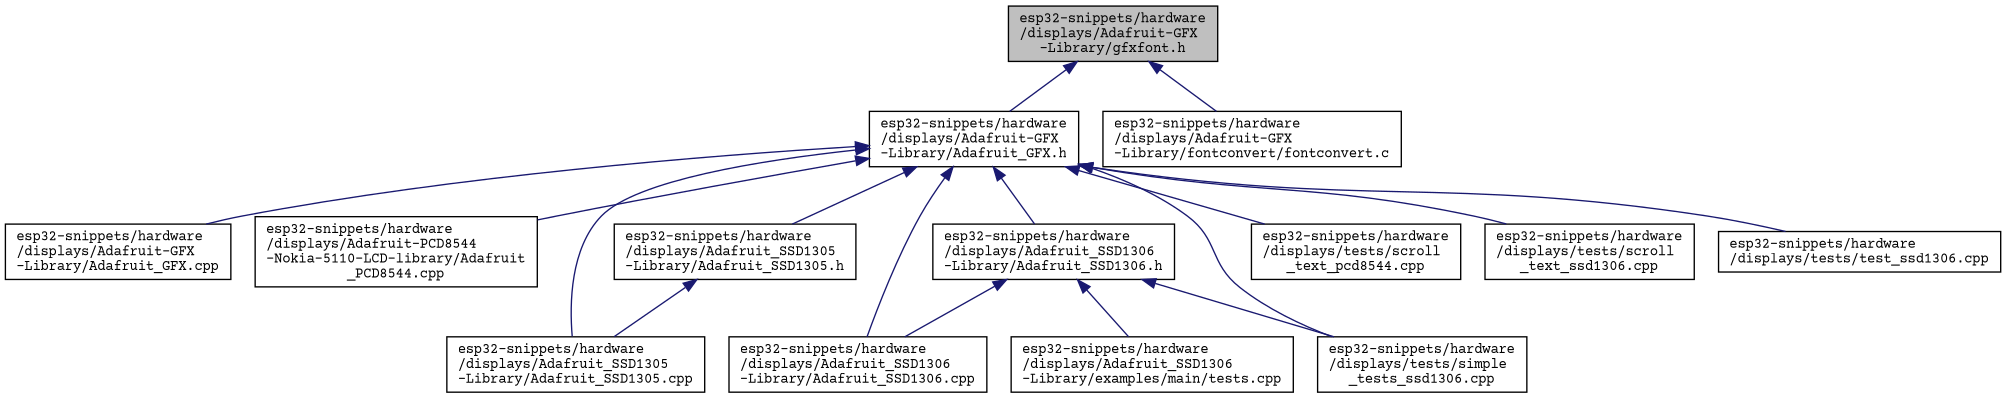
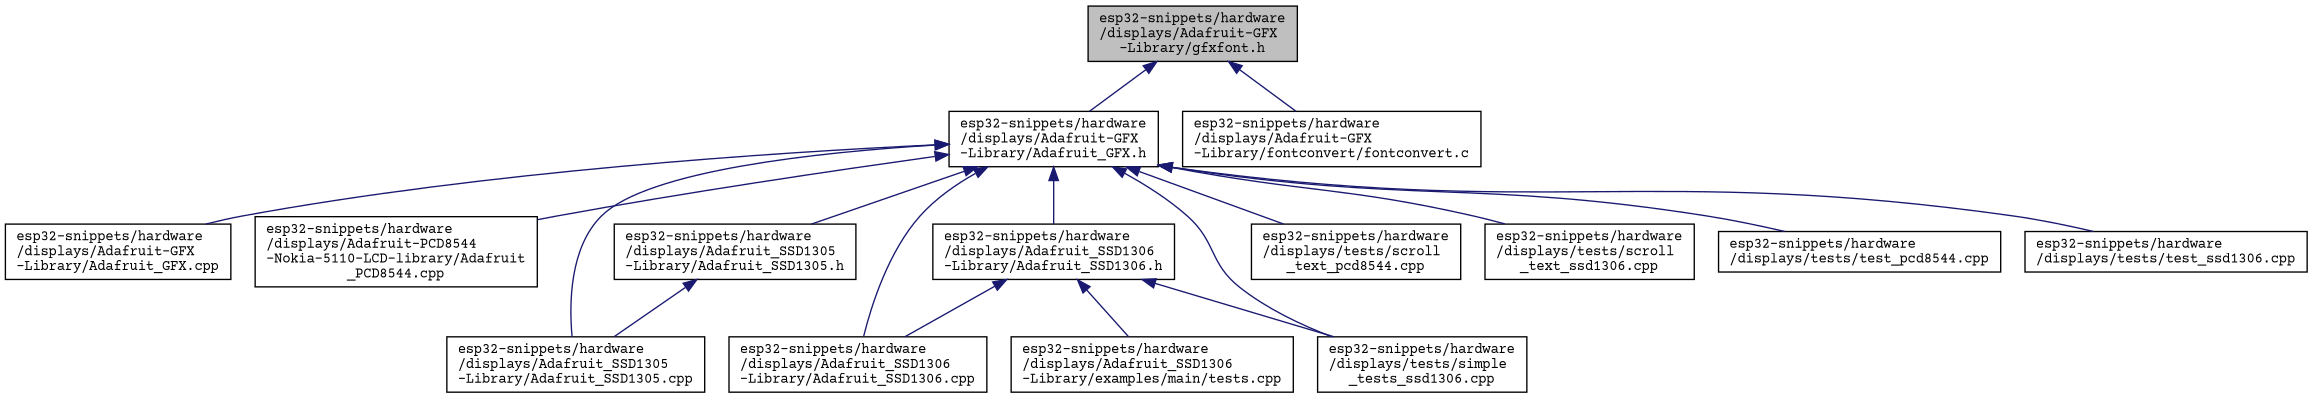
none -> (1860, 252)
